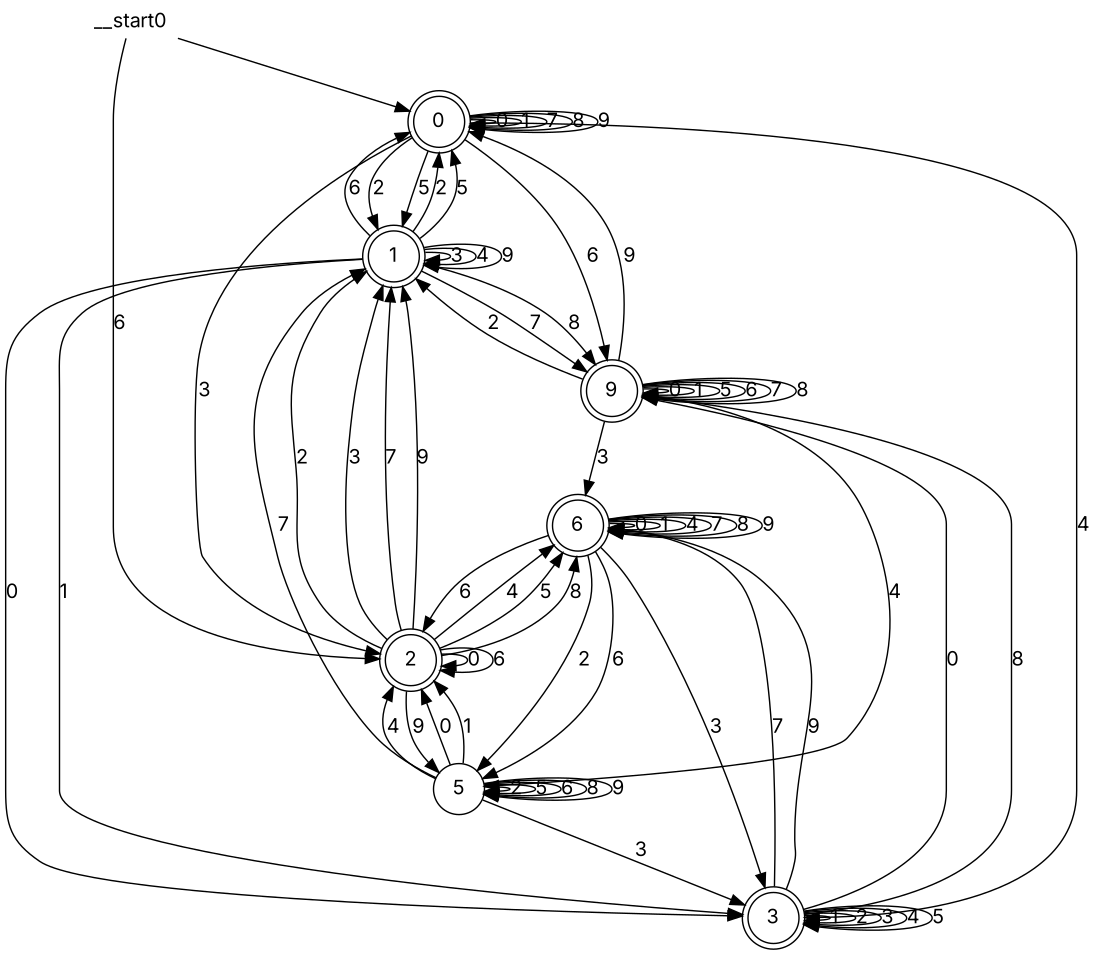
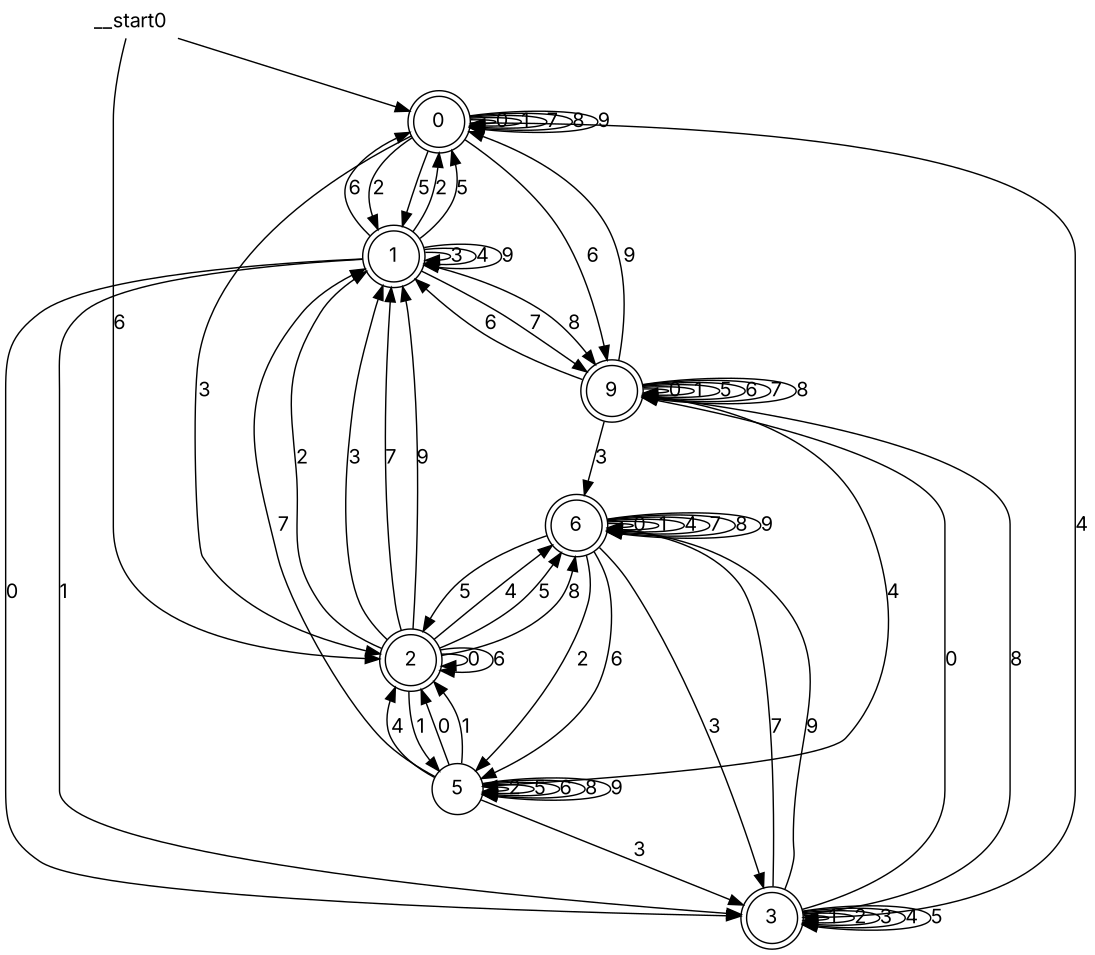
(494, 324) -> (492, 324)
(466, 593) -> (465, 593)
(419, 727) -> (421, 727)
